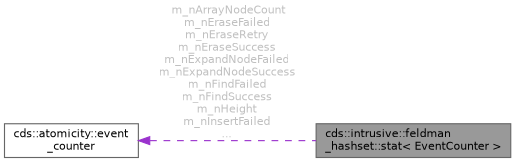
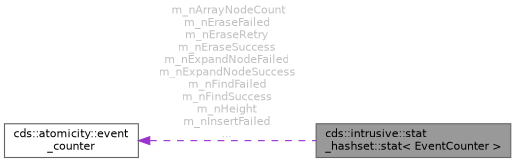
(413, 141) -> (413, 141)
